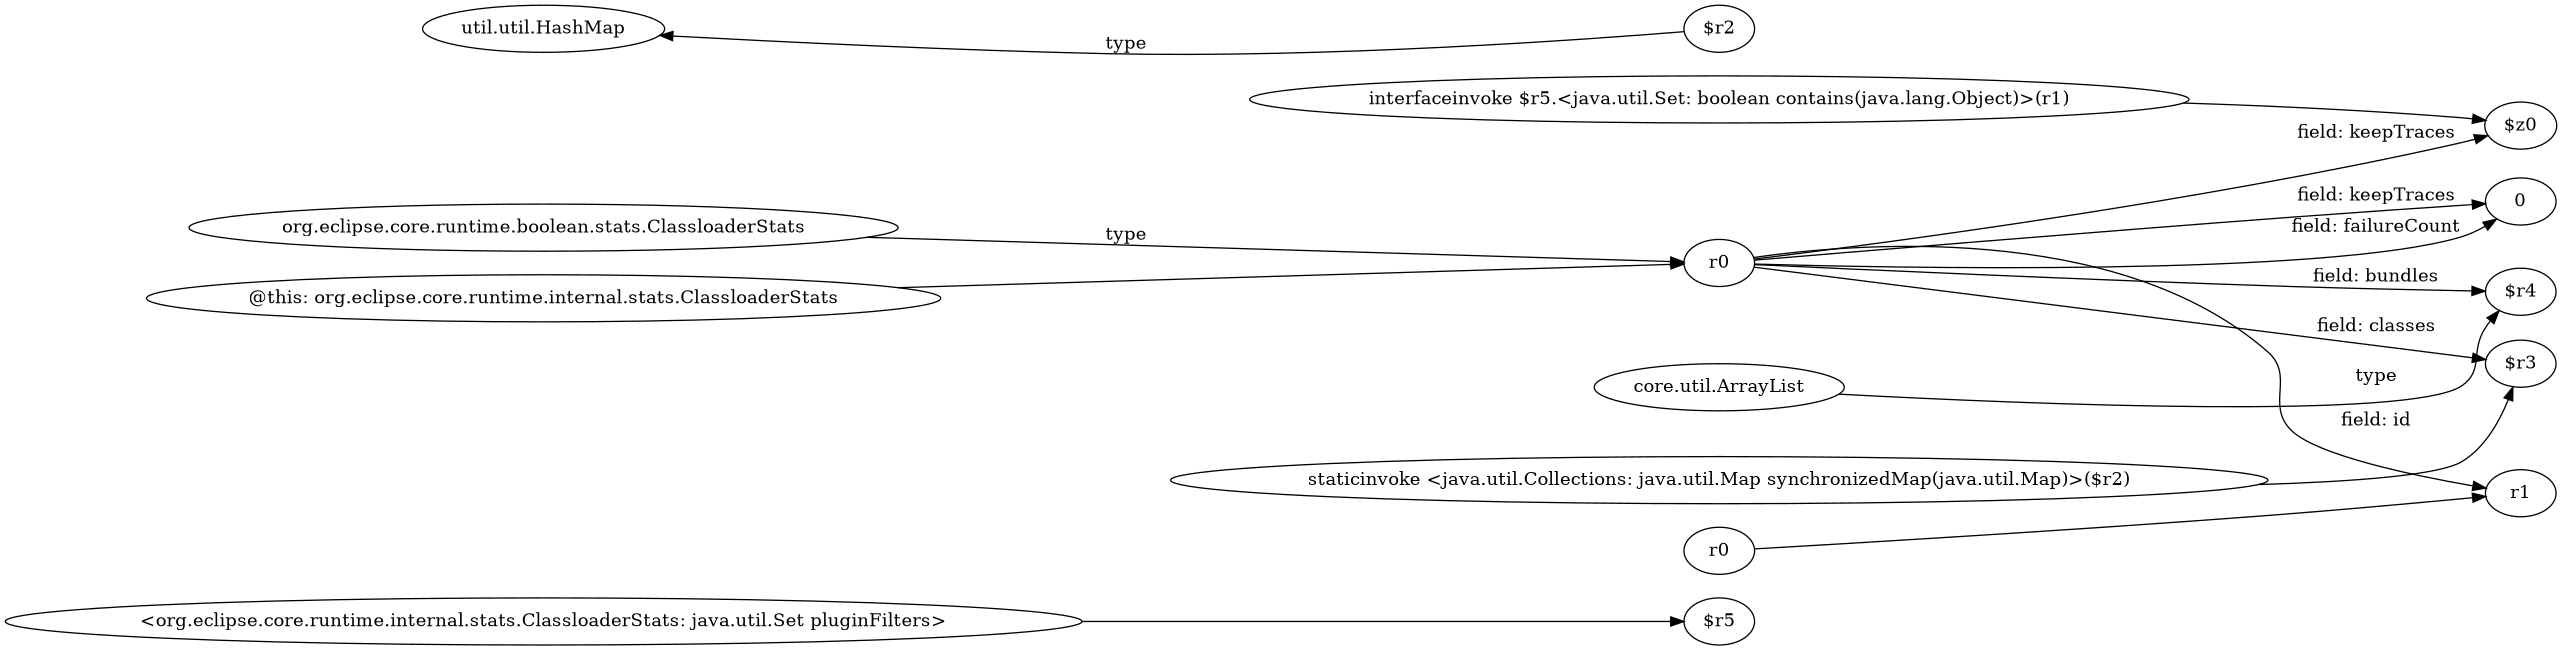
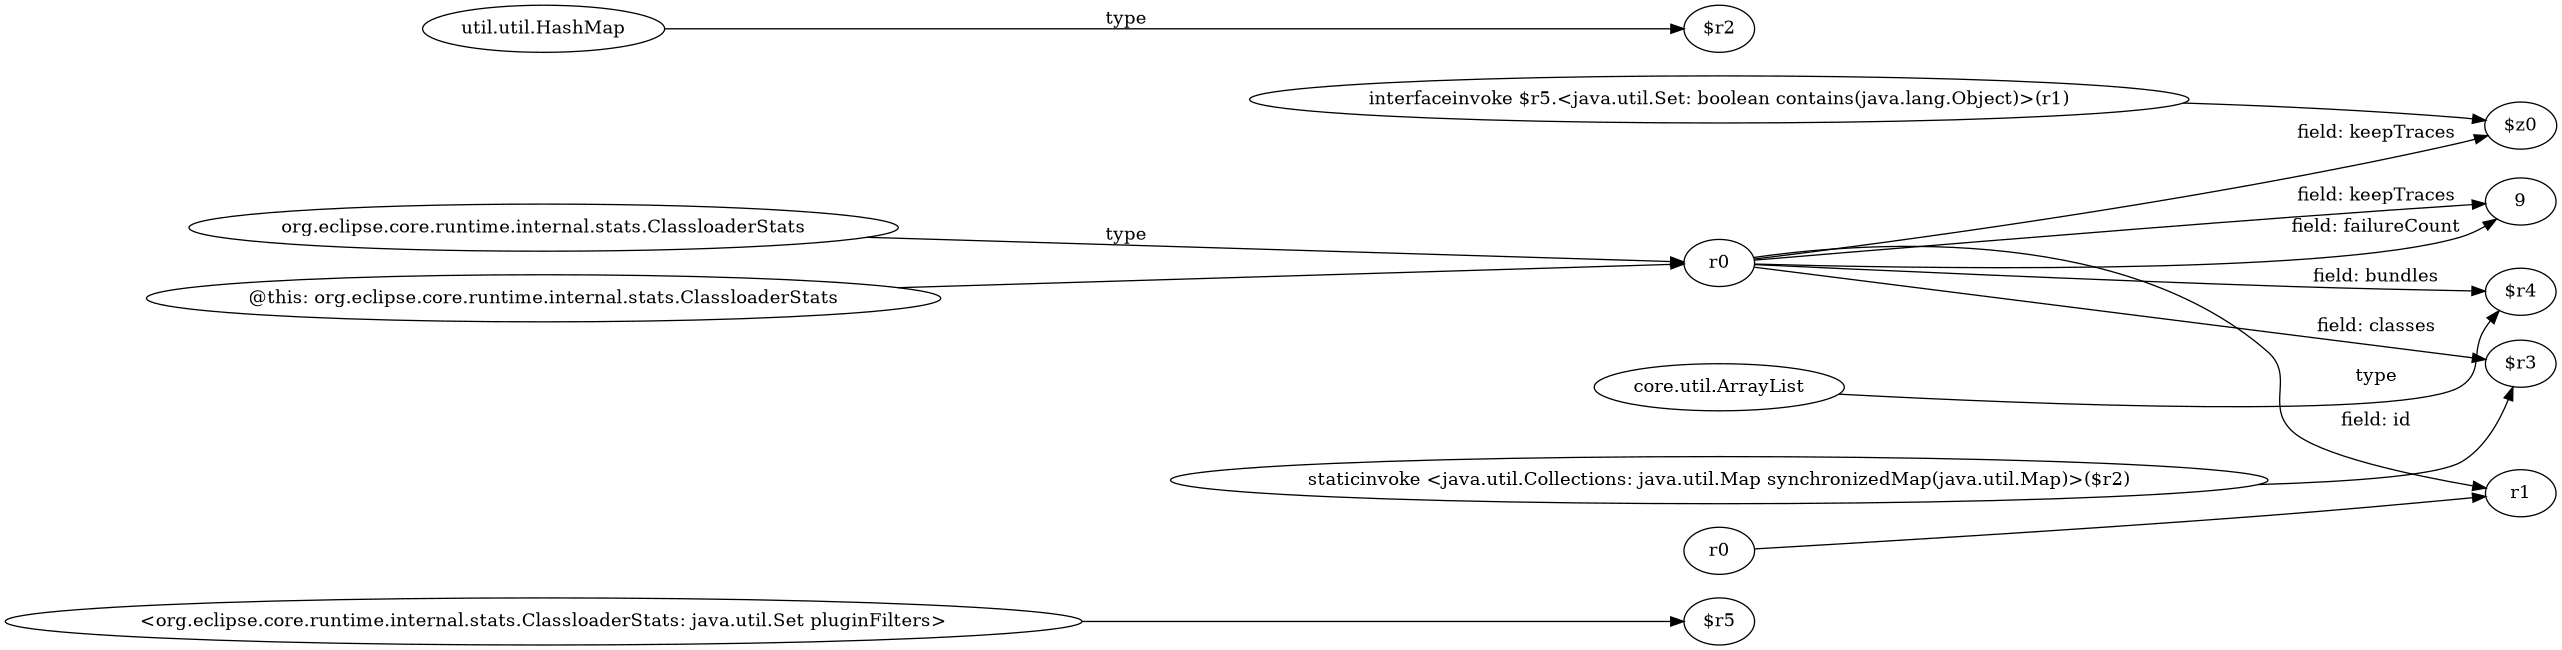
(1179, 54) -> (1168, 29)
(2521, 201) -> (2521, 201)
(544, 228) -> (544, 228)
